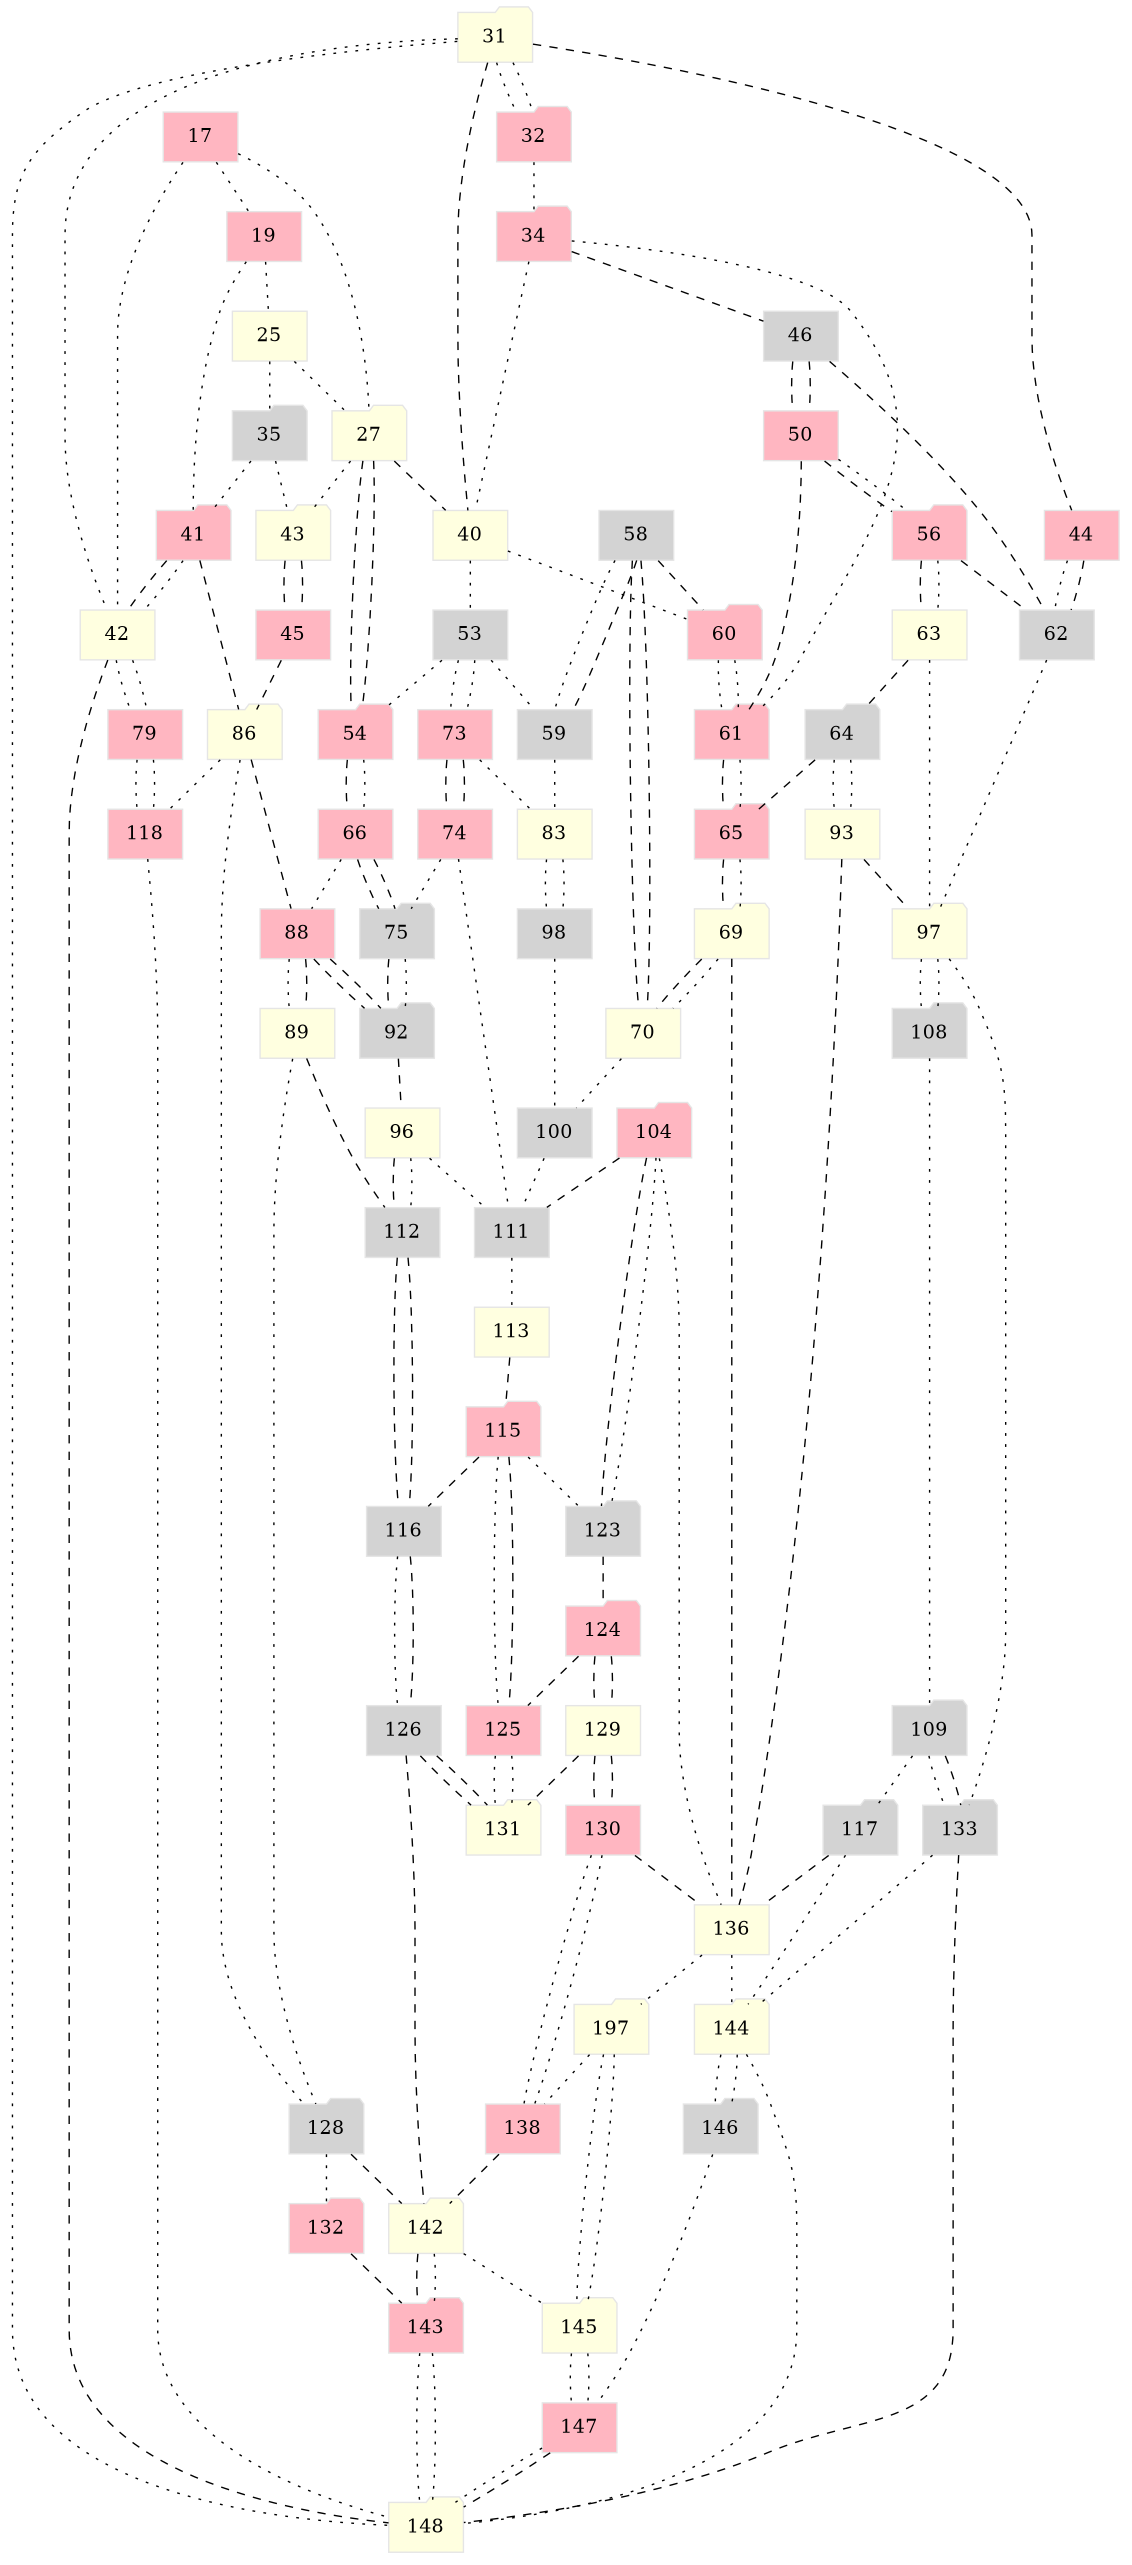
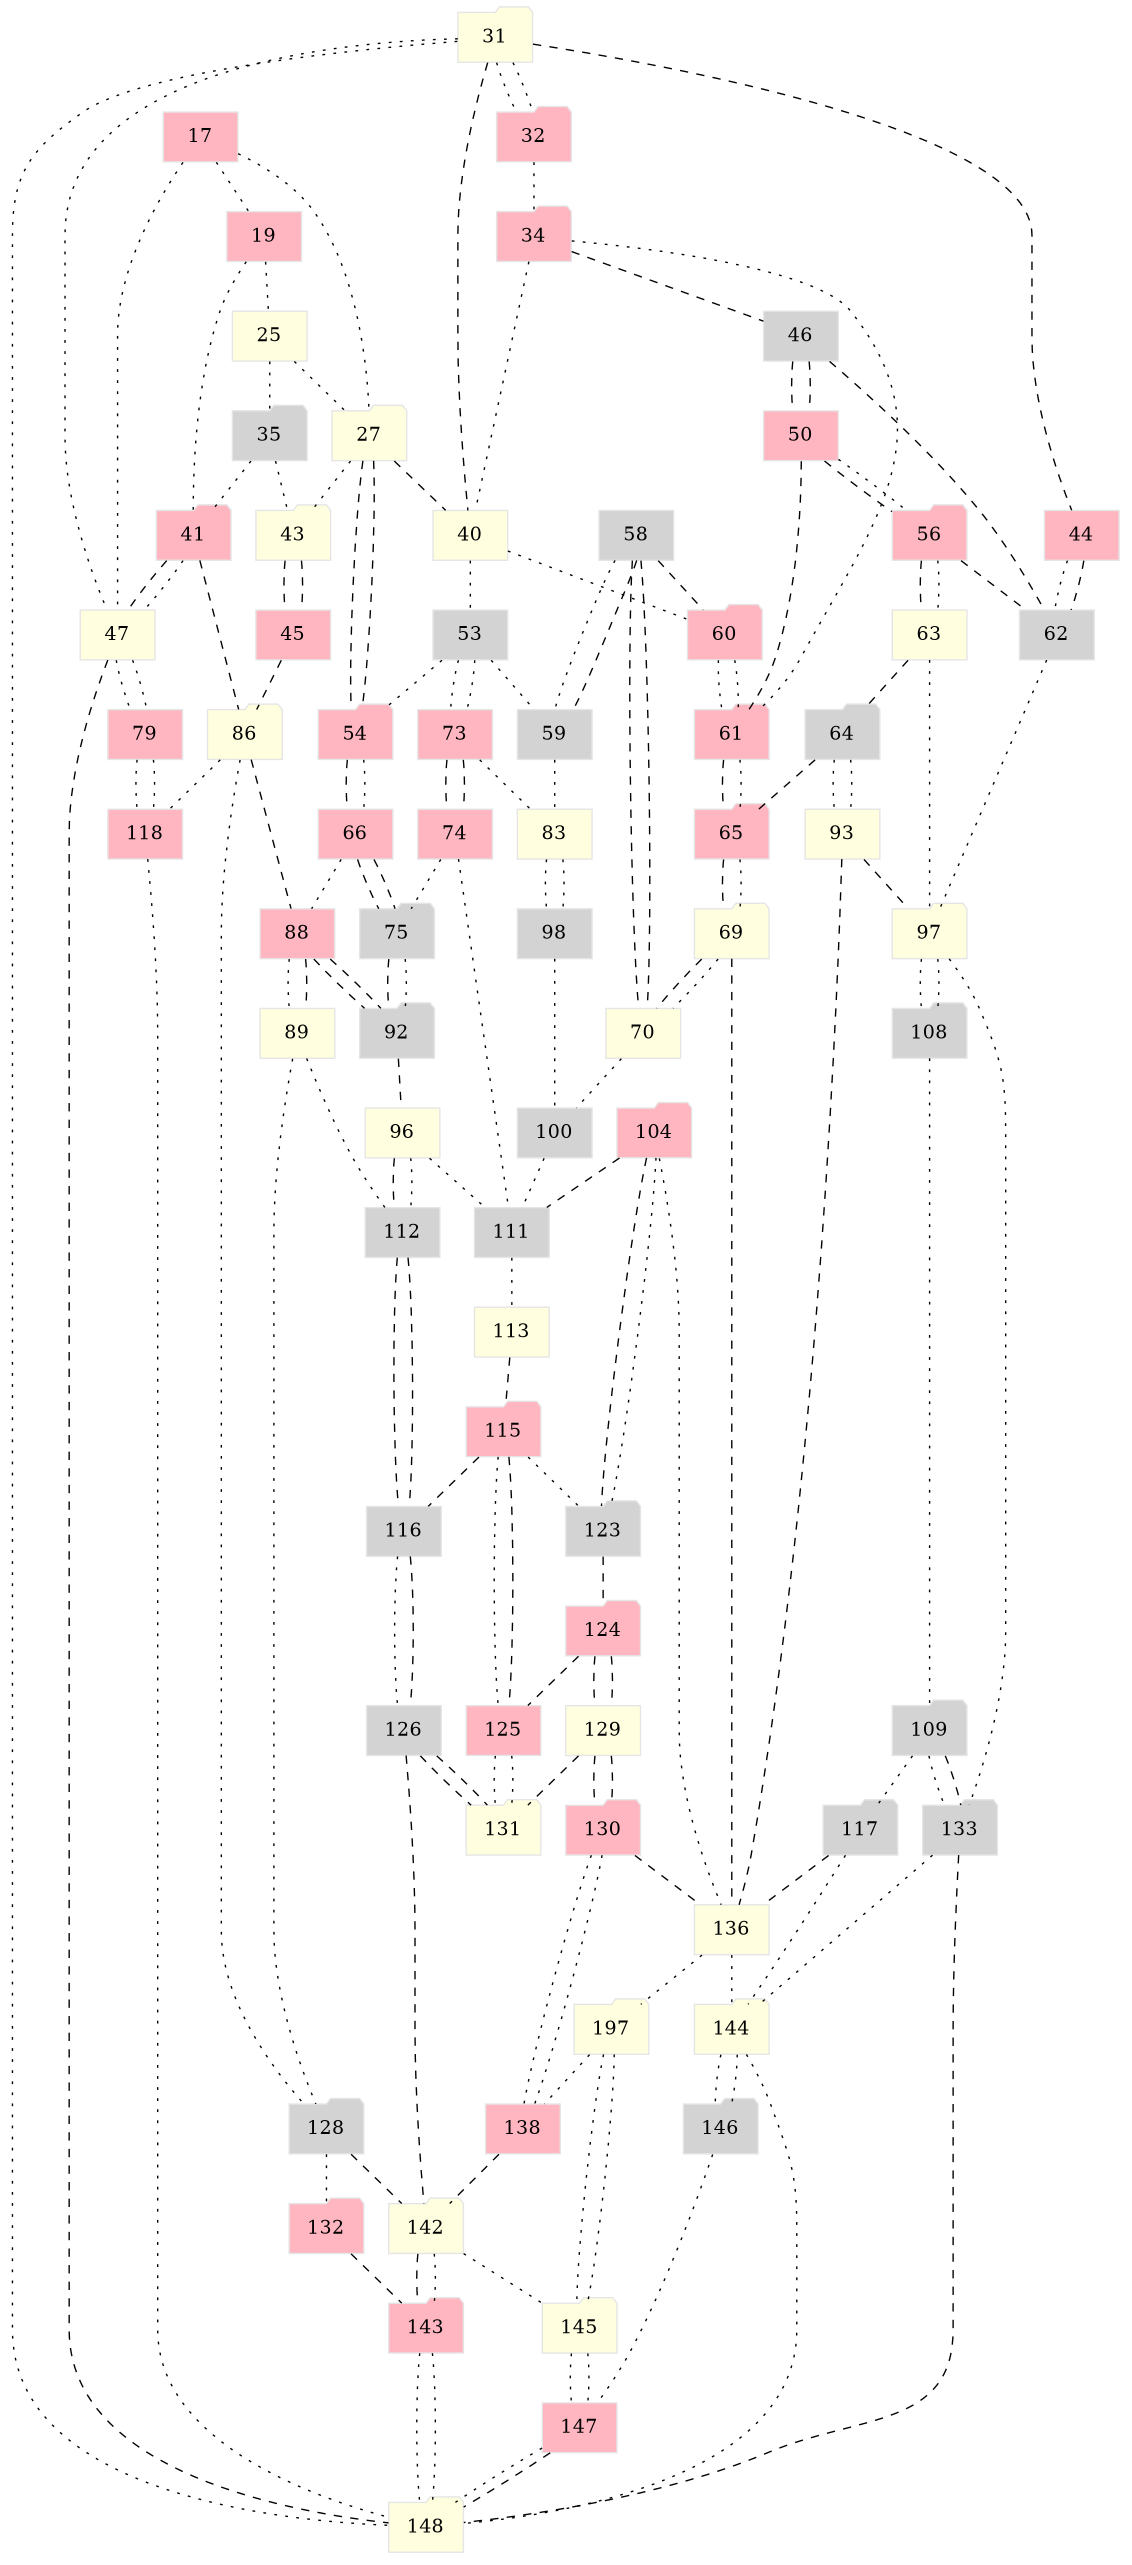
(118, 635) -> (118, 635)
(341, 1136) -> (341, 1136)
(603, 1830) -> (603, 1830)
